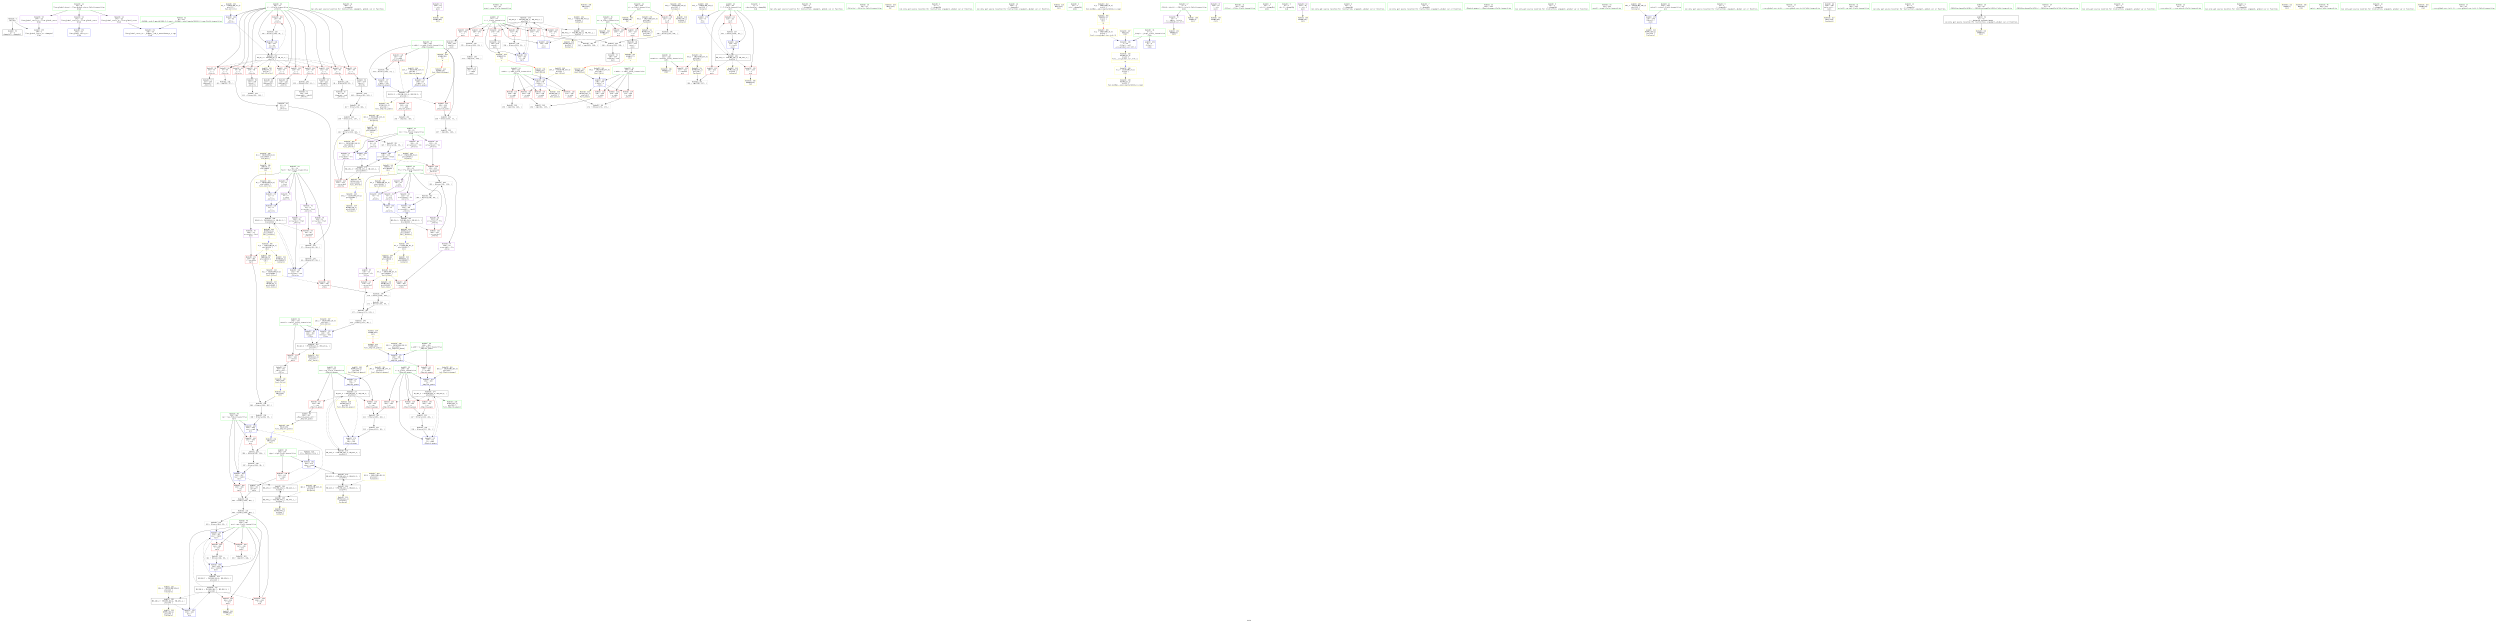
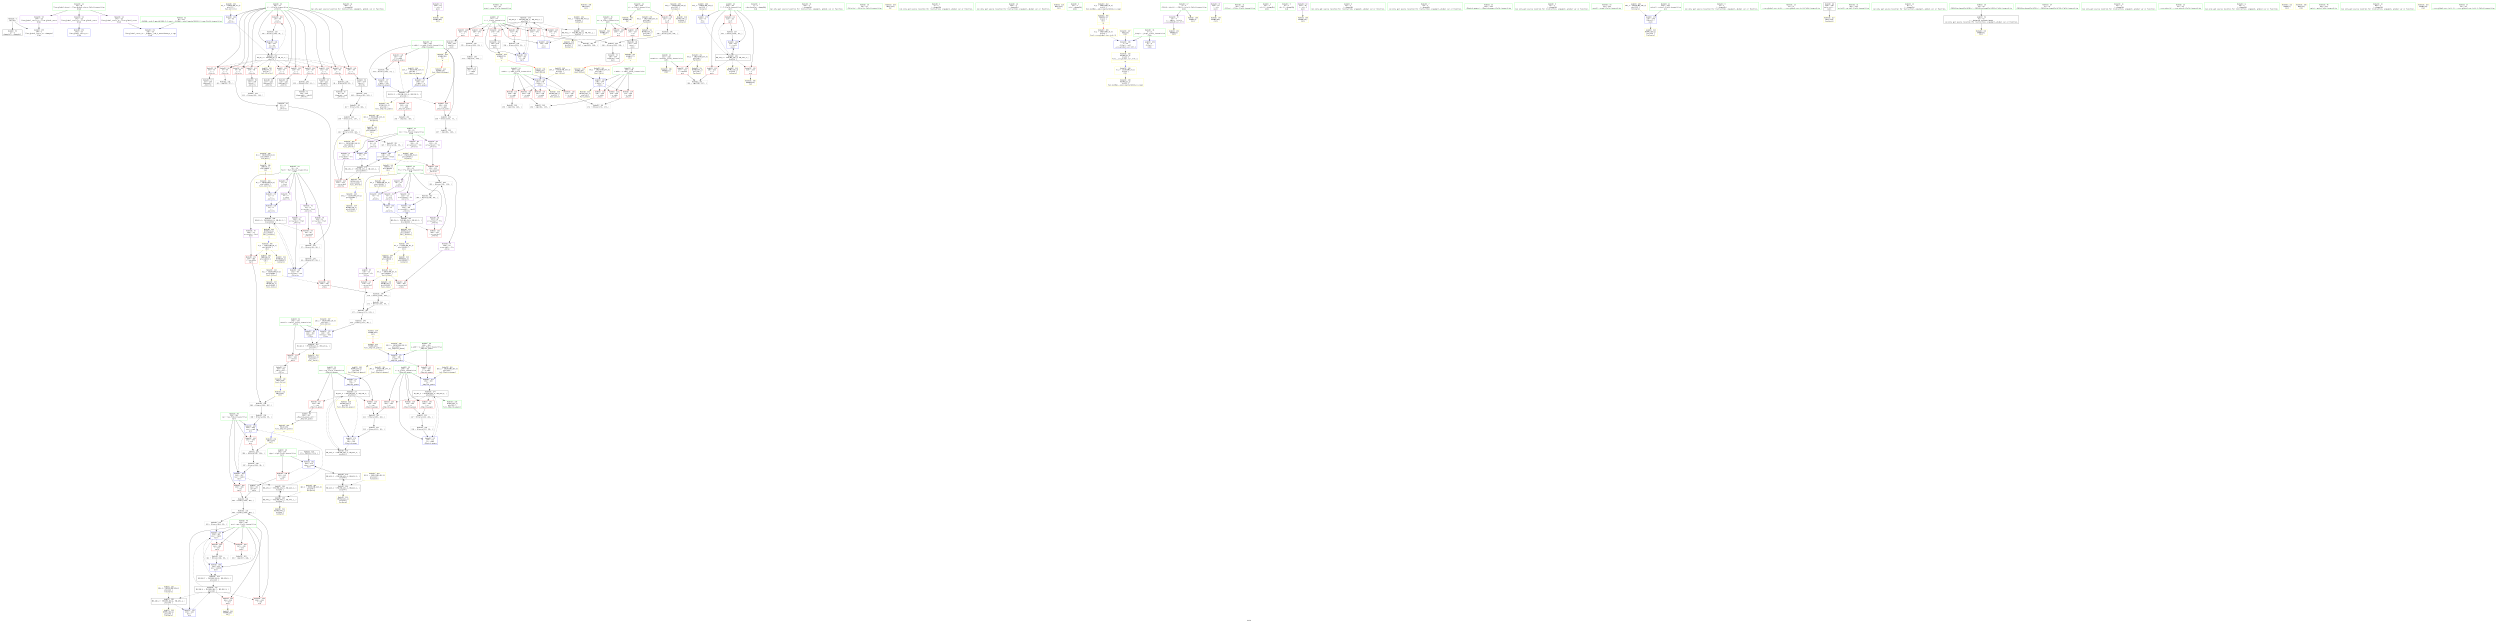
(697, 77) -> (691, 77)
